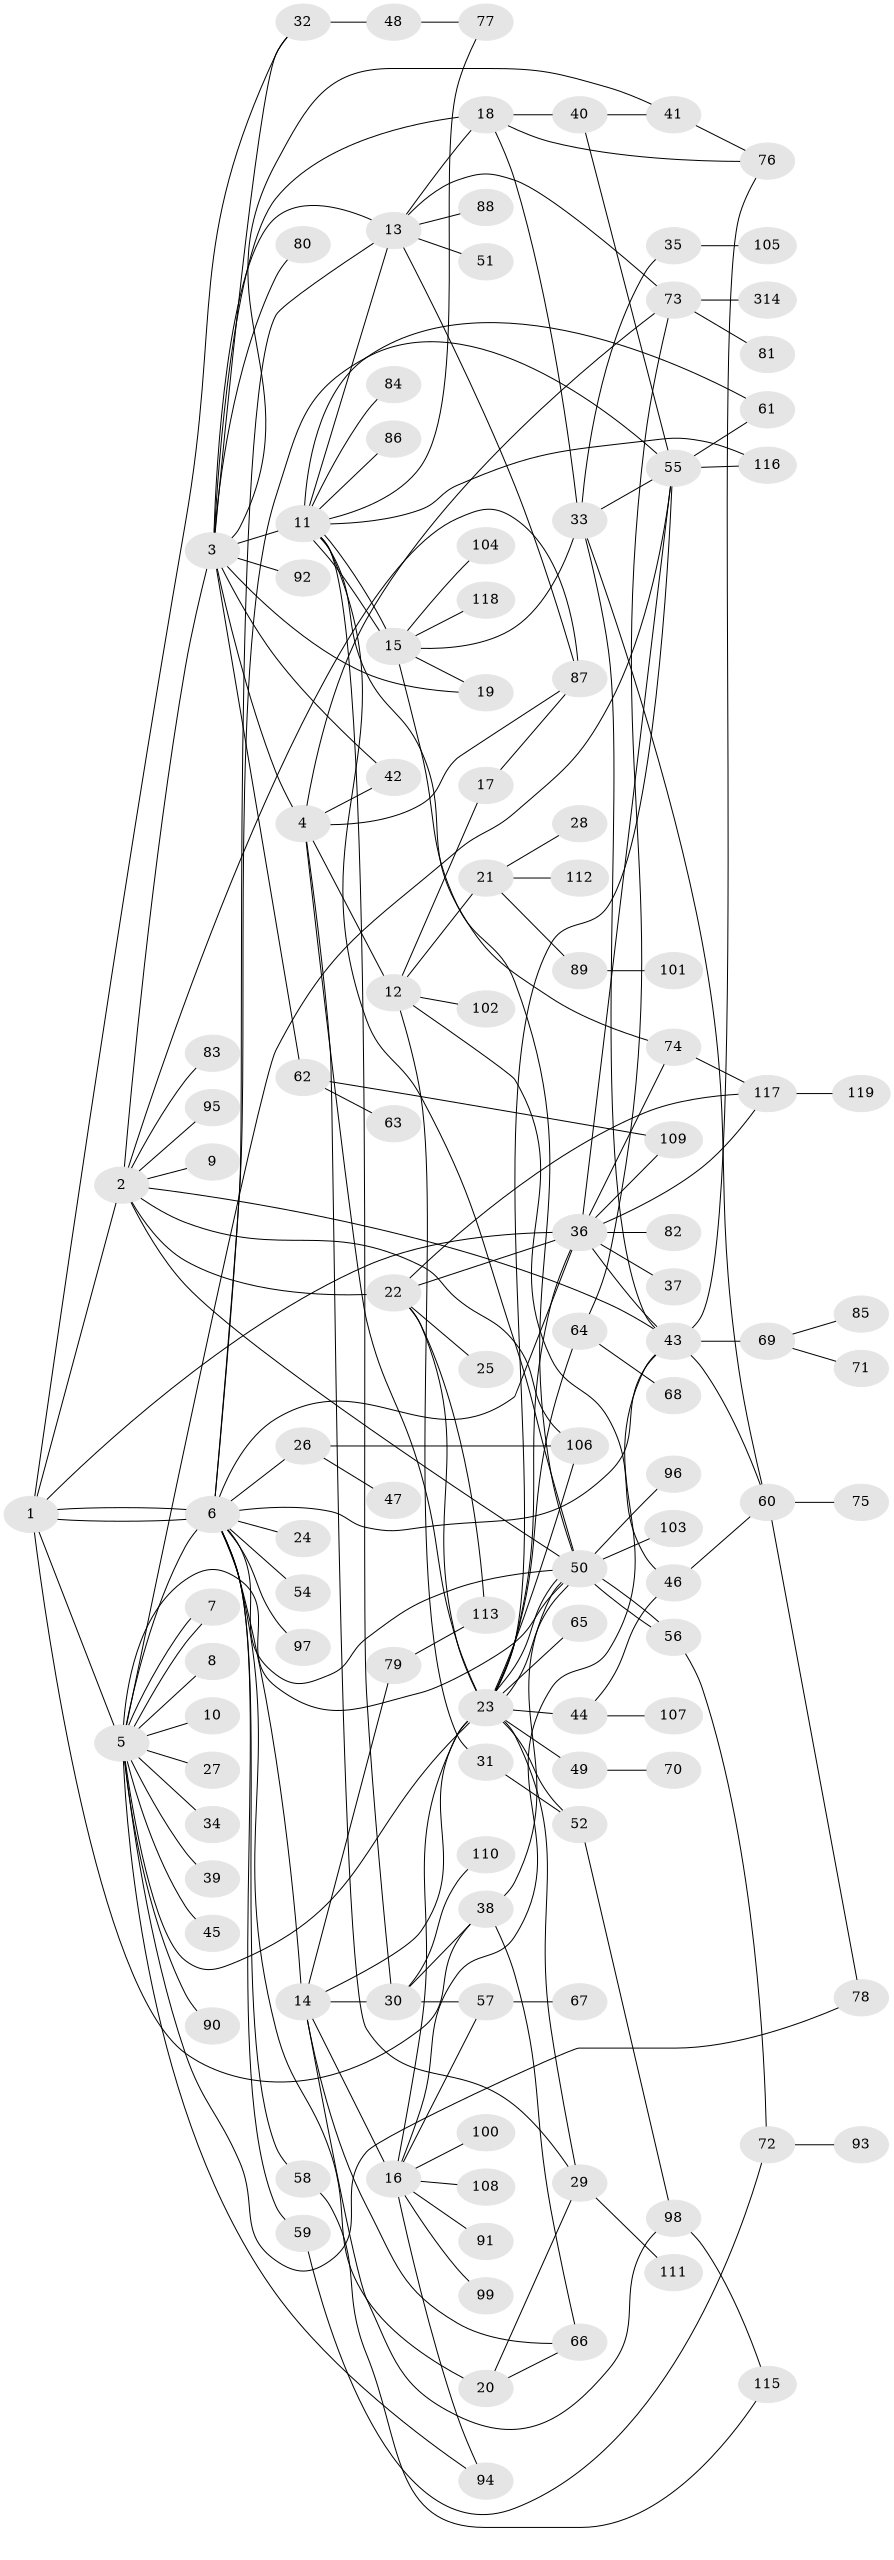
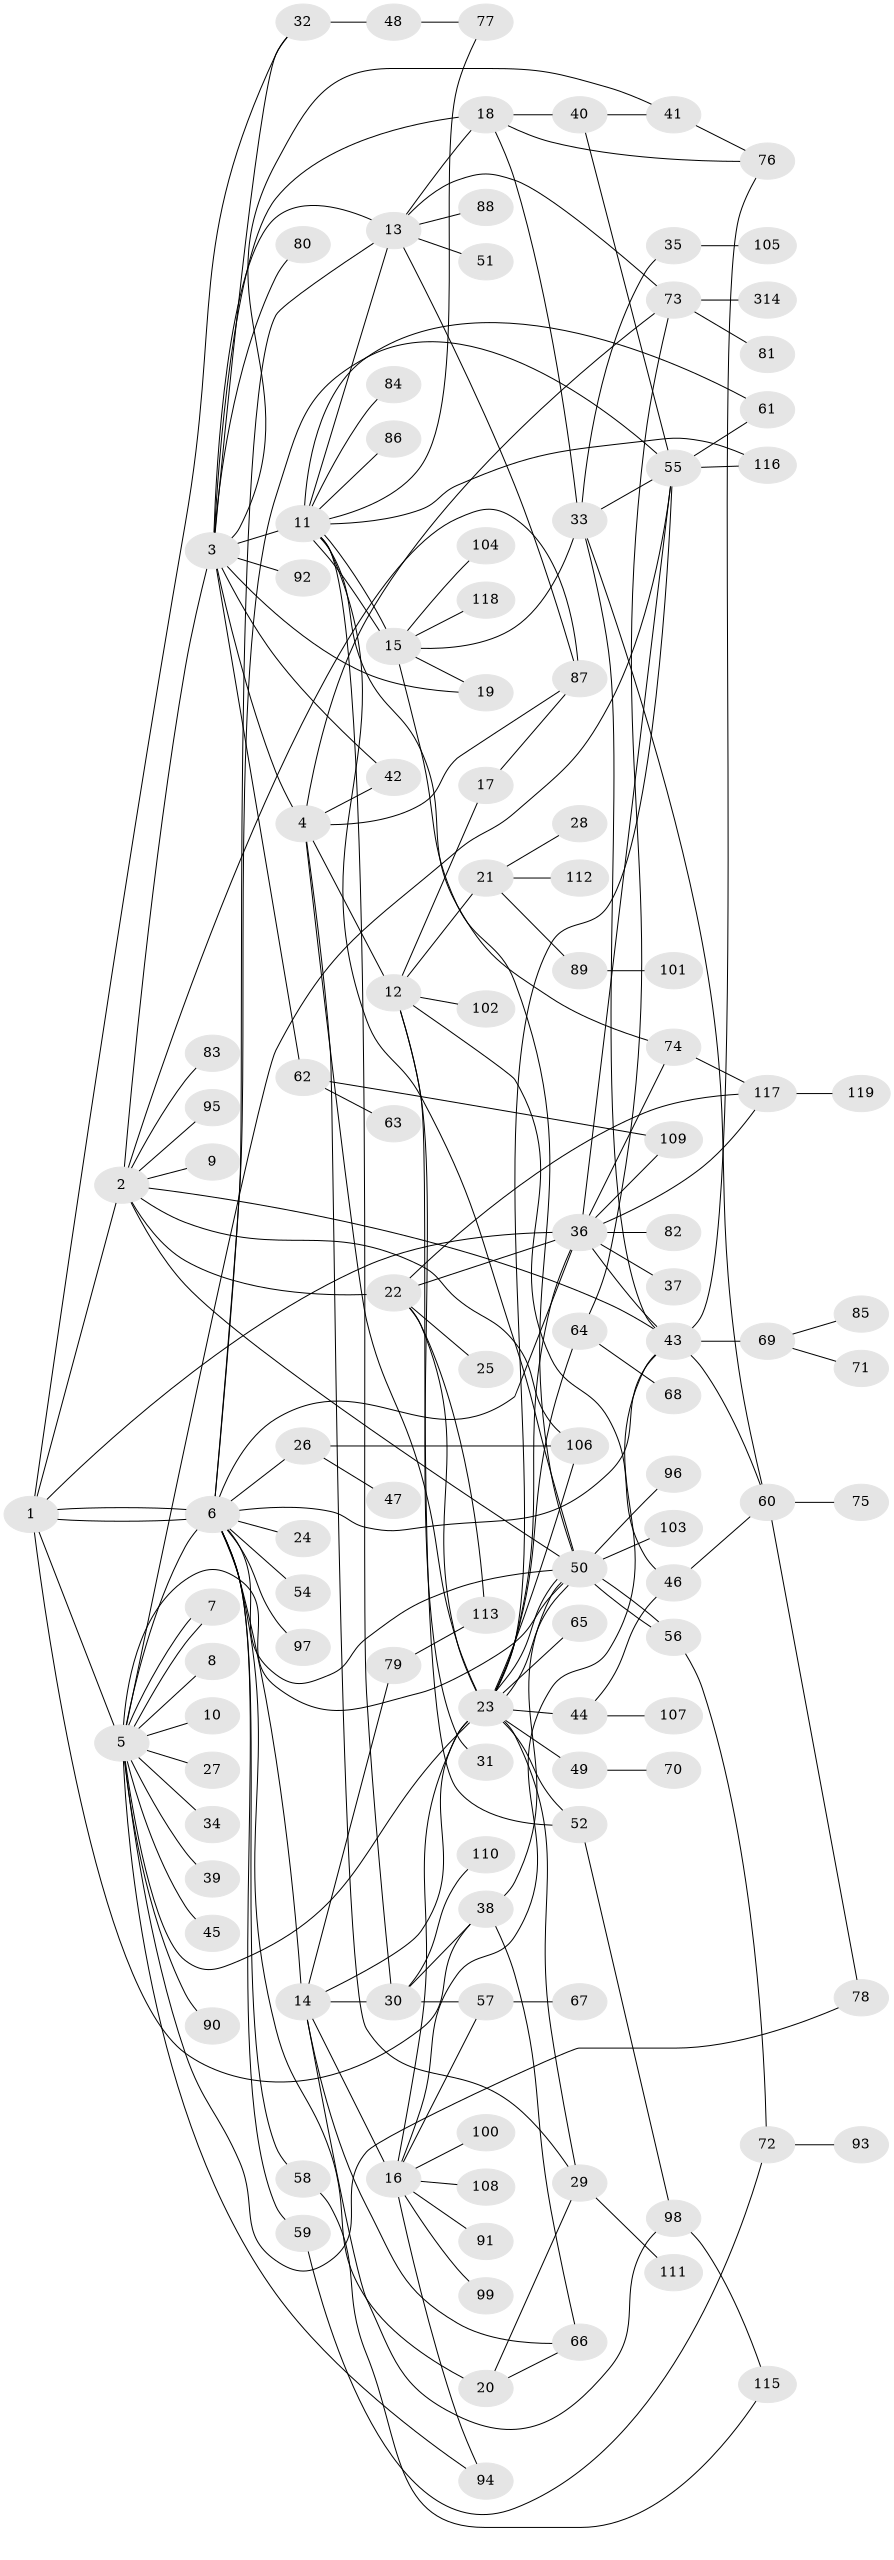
(523, 1787) -> (425, 1453)
